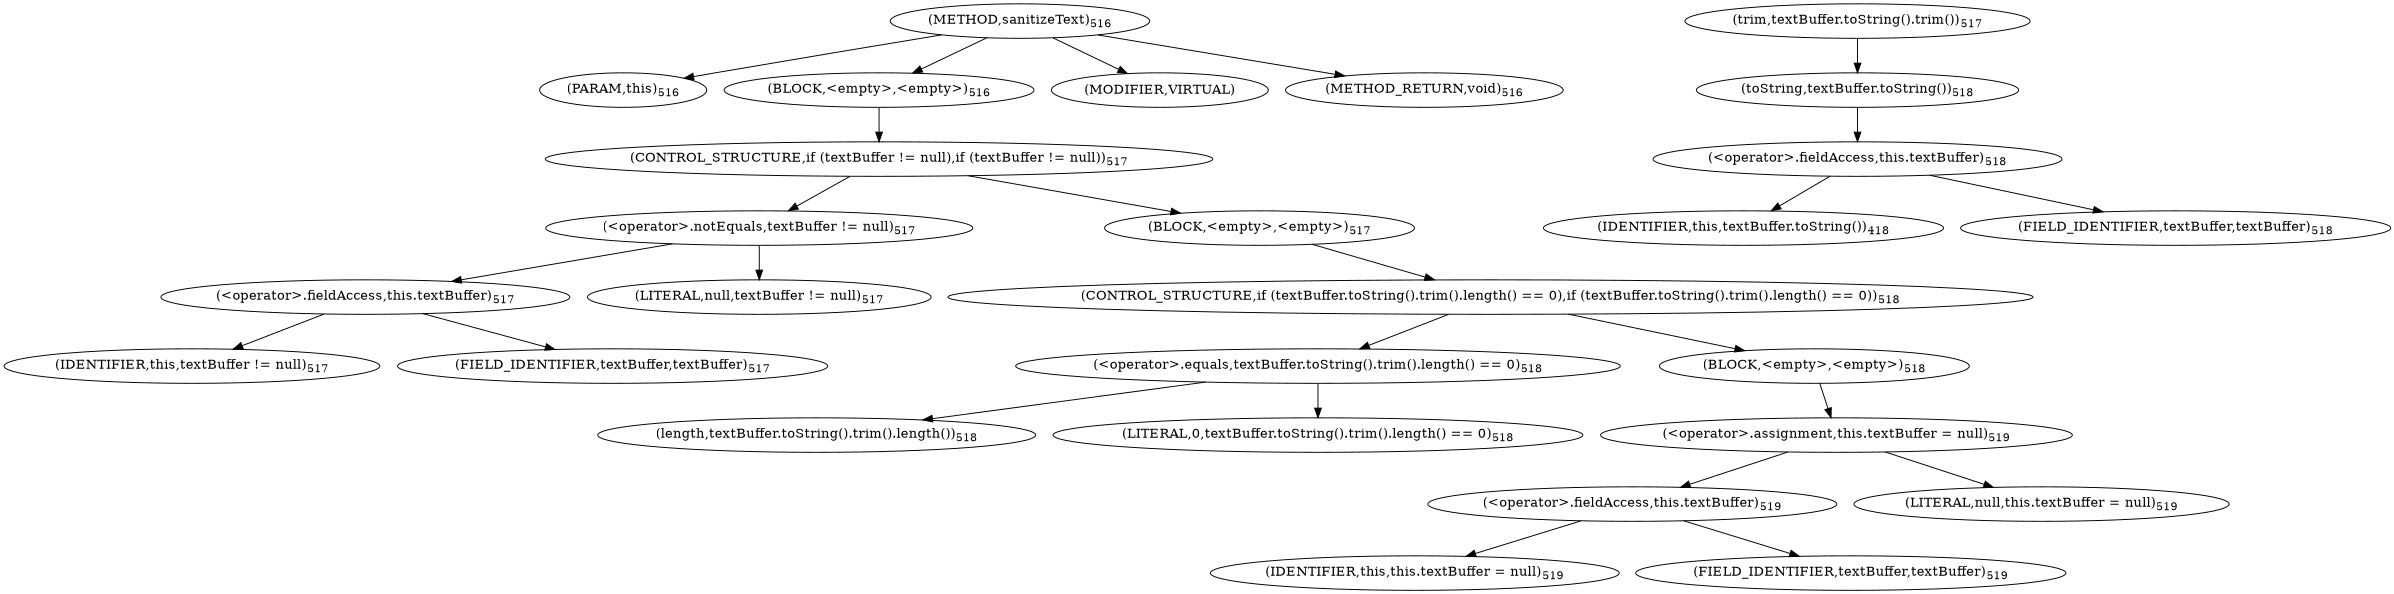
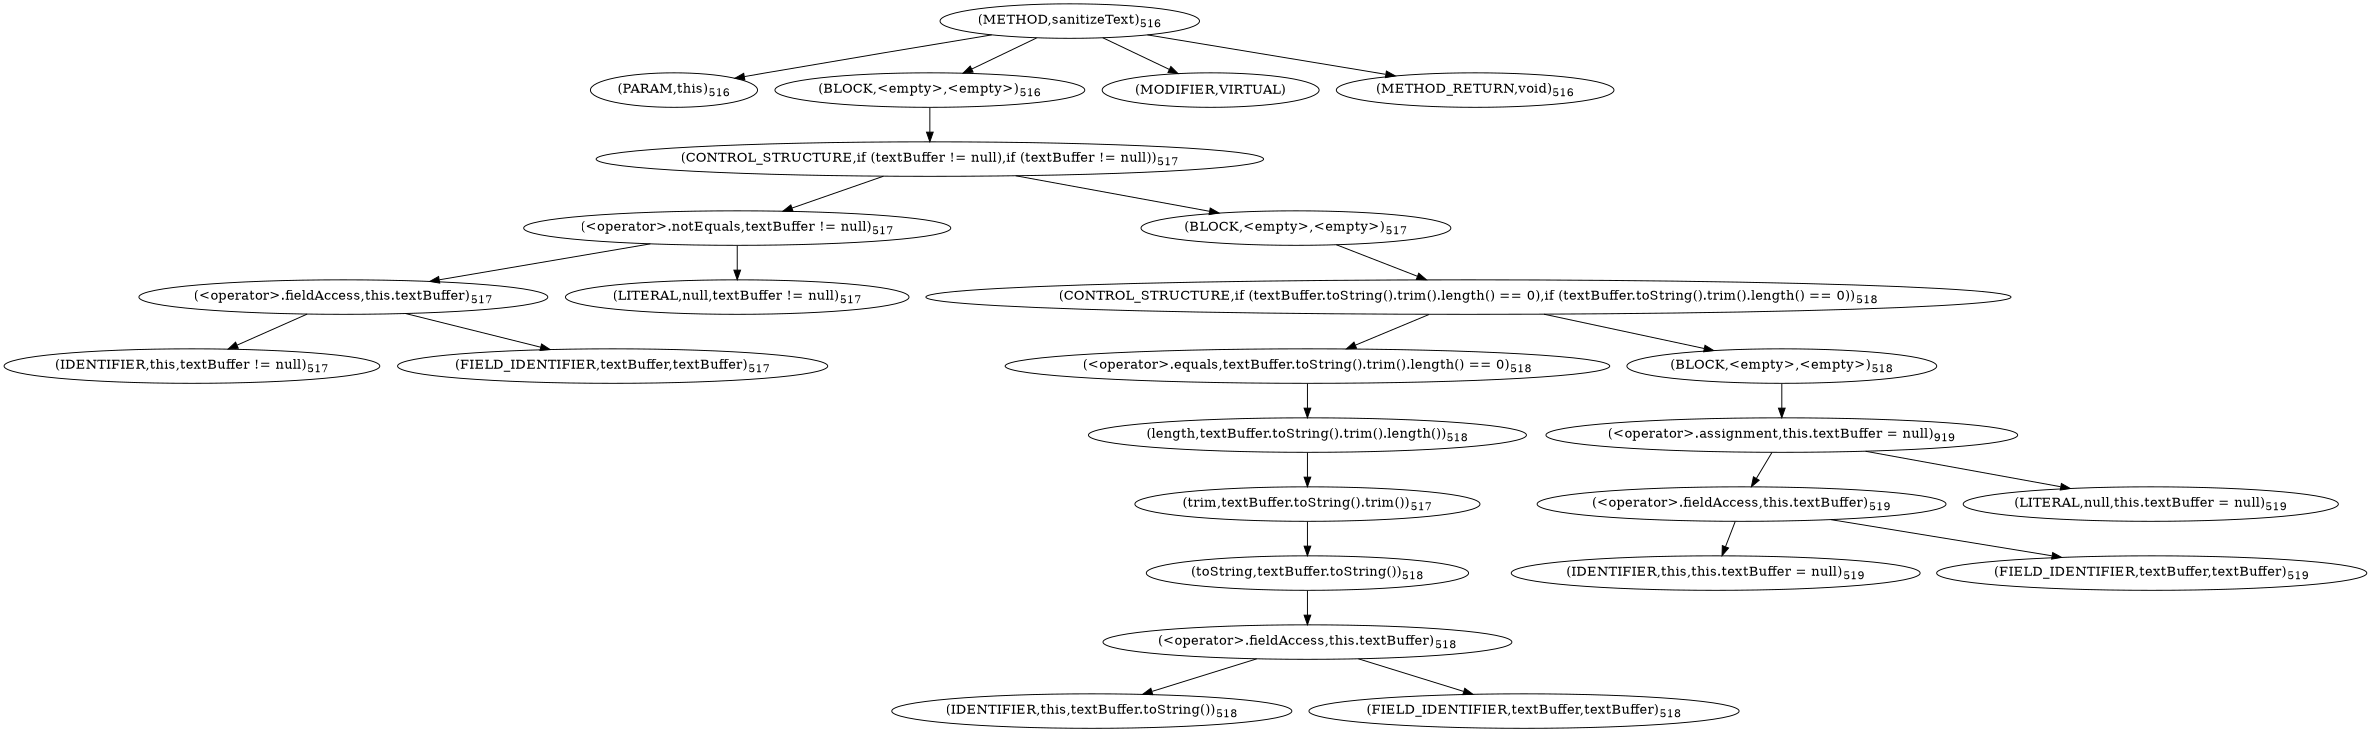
(1879, 227) -> (1227, 710)
(1999, 434) -> (1945, 434)
(1318, 435) -> none
none -> (1307, 465)
